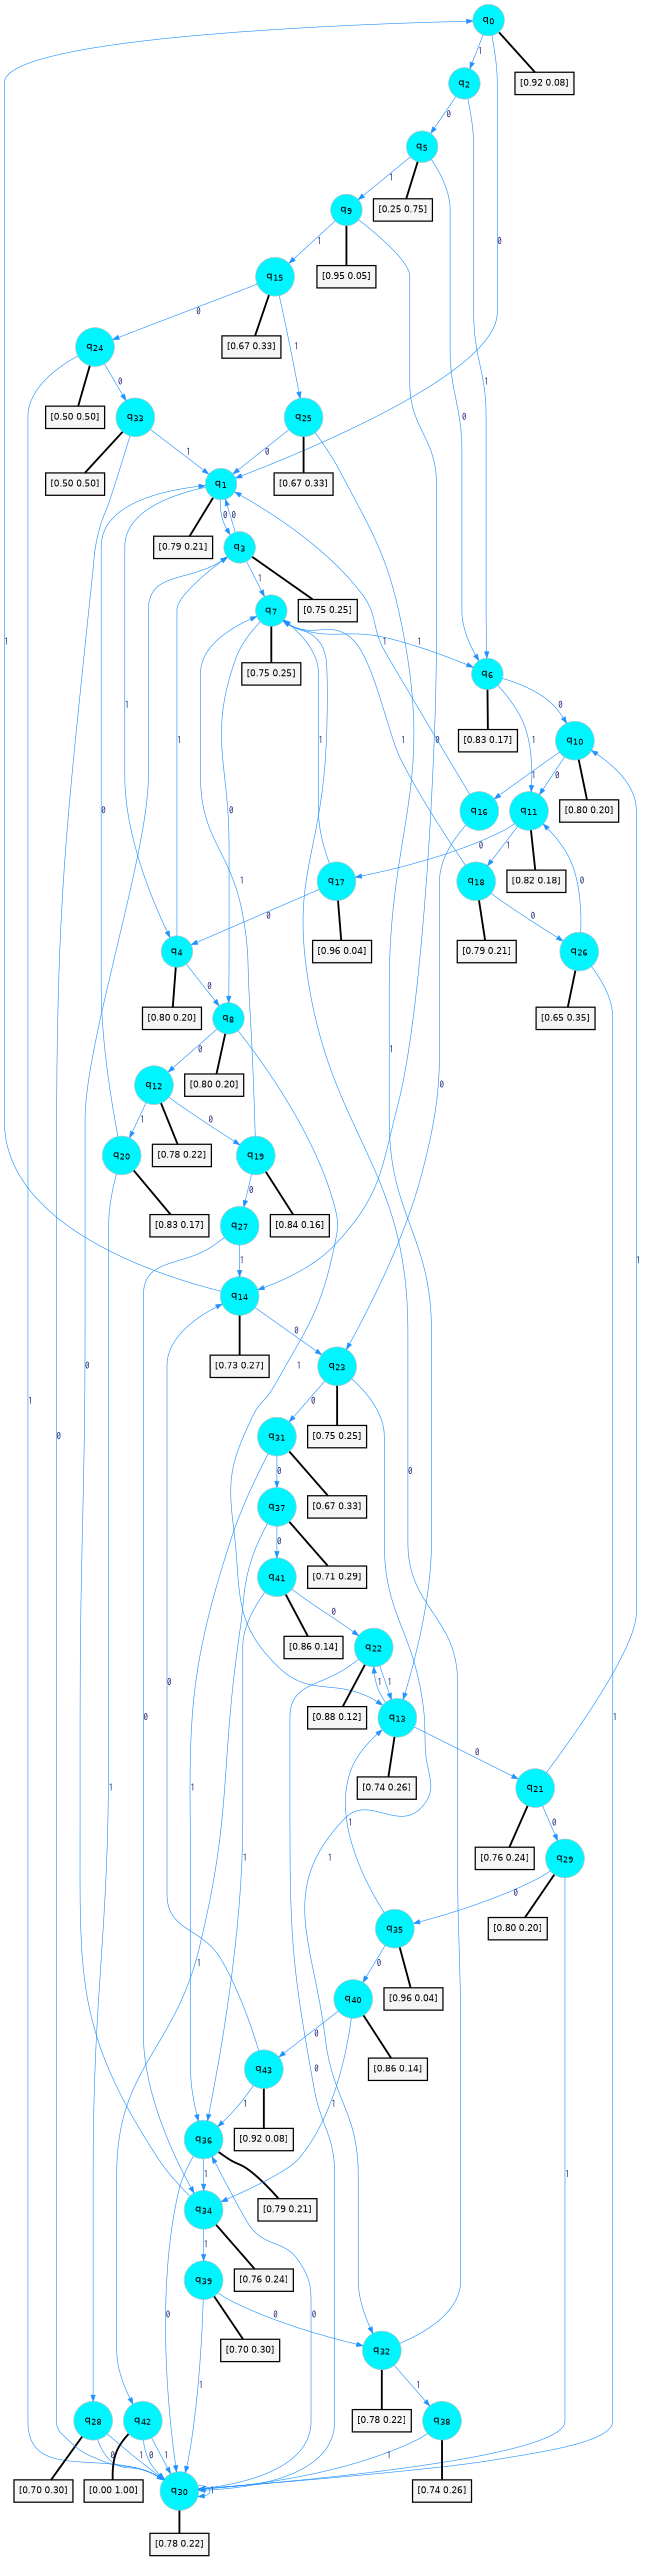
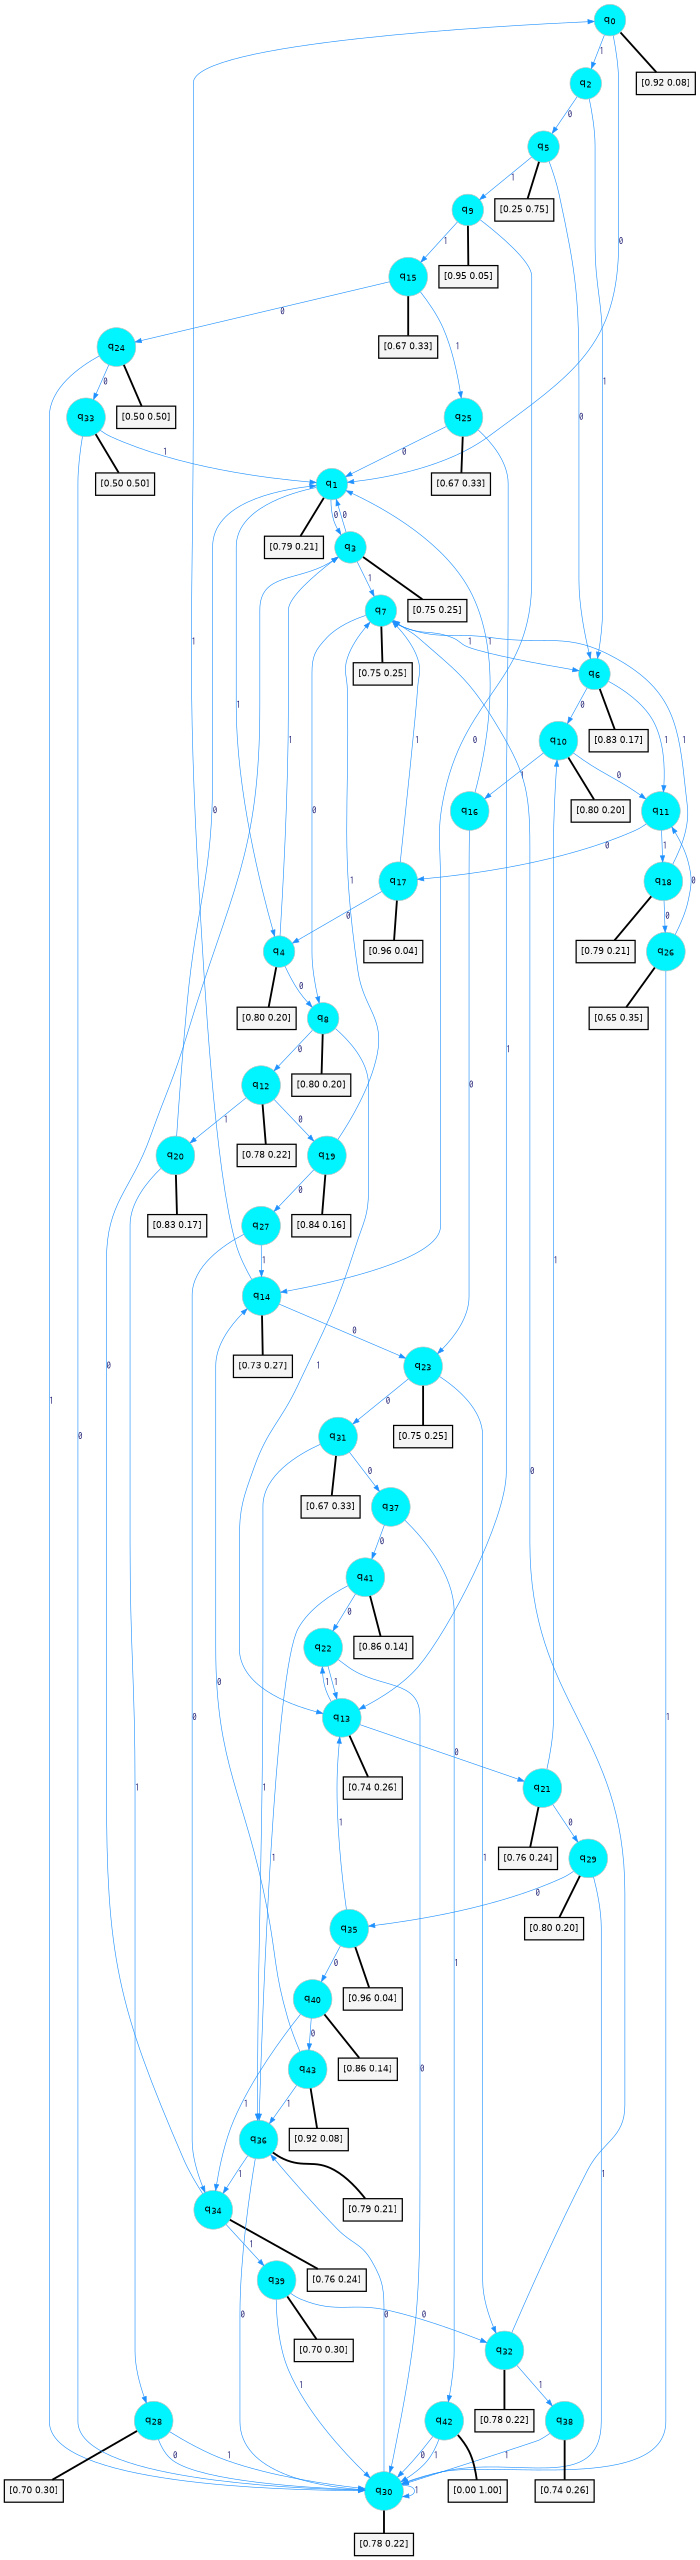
(536, 881) -> none
(337, 1577) -> none
(337, 1718) -> none
